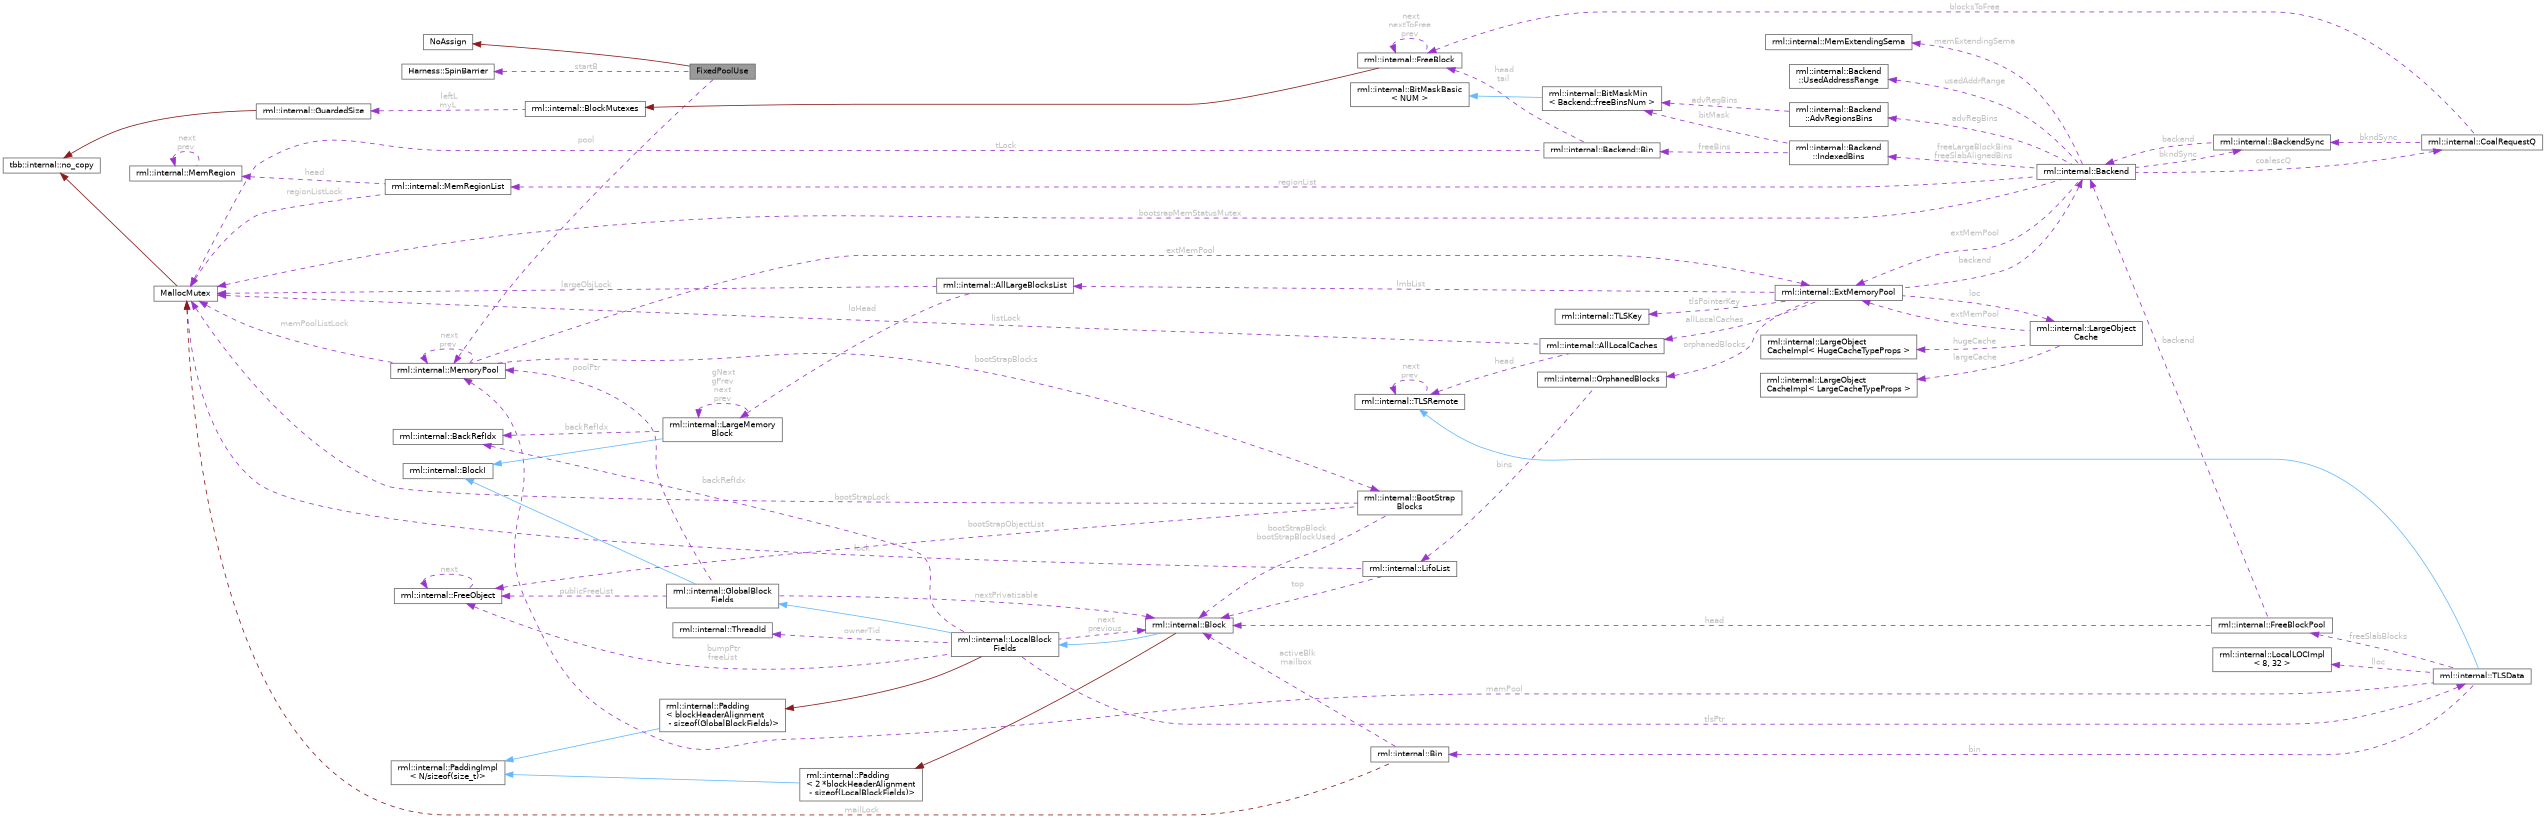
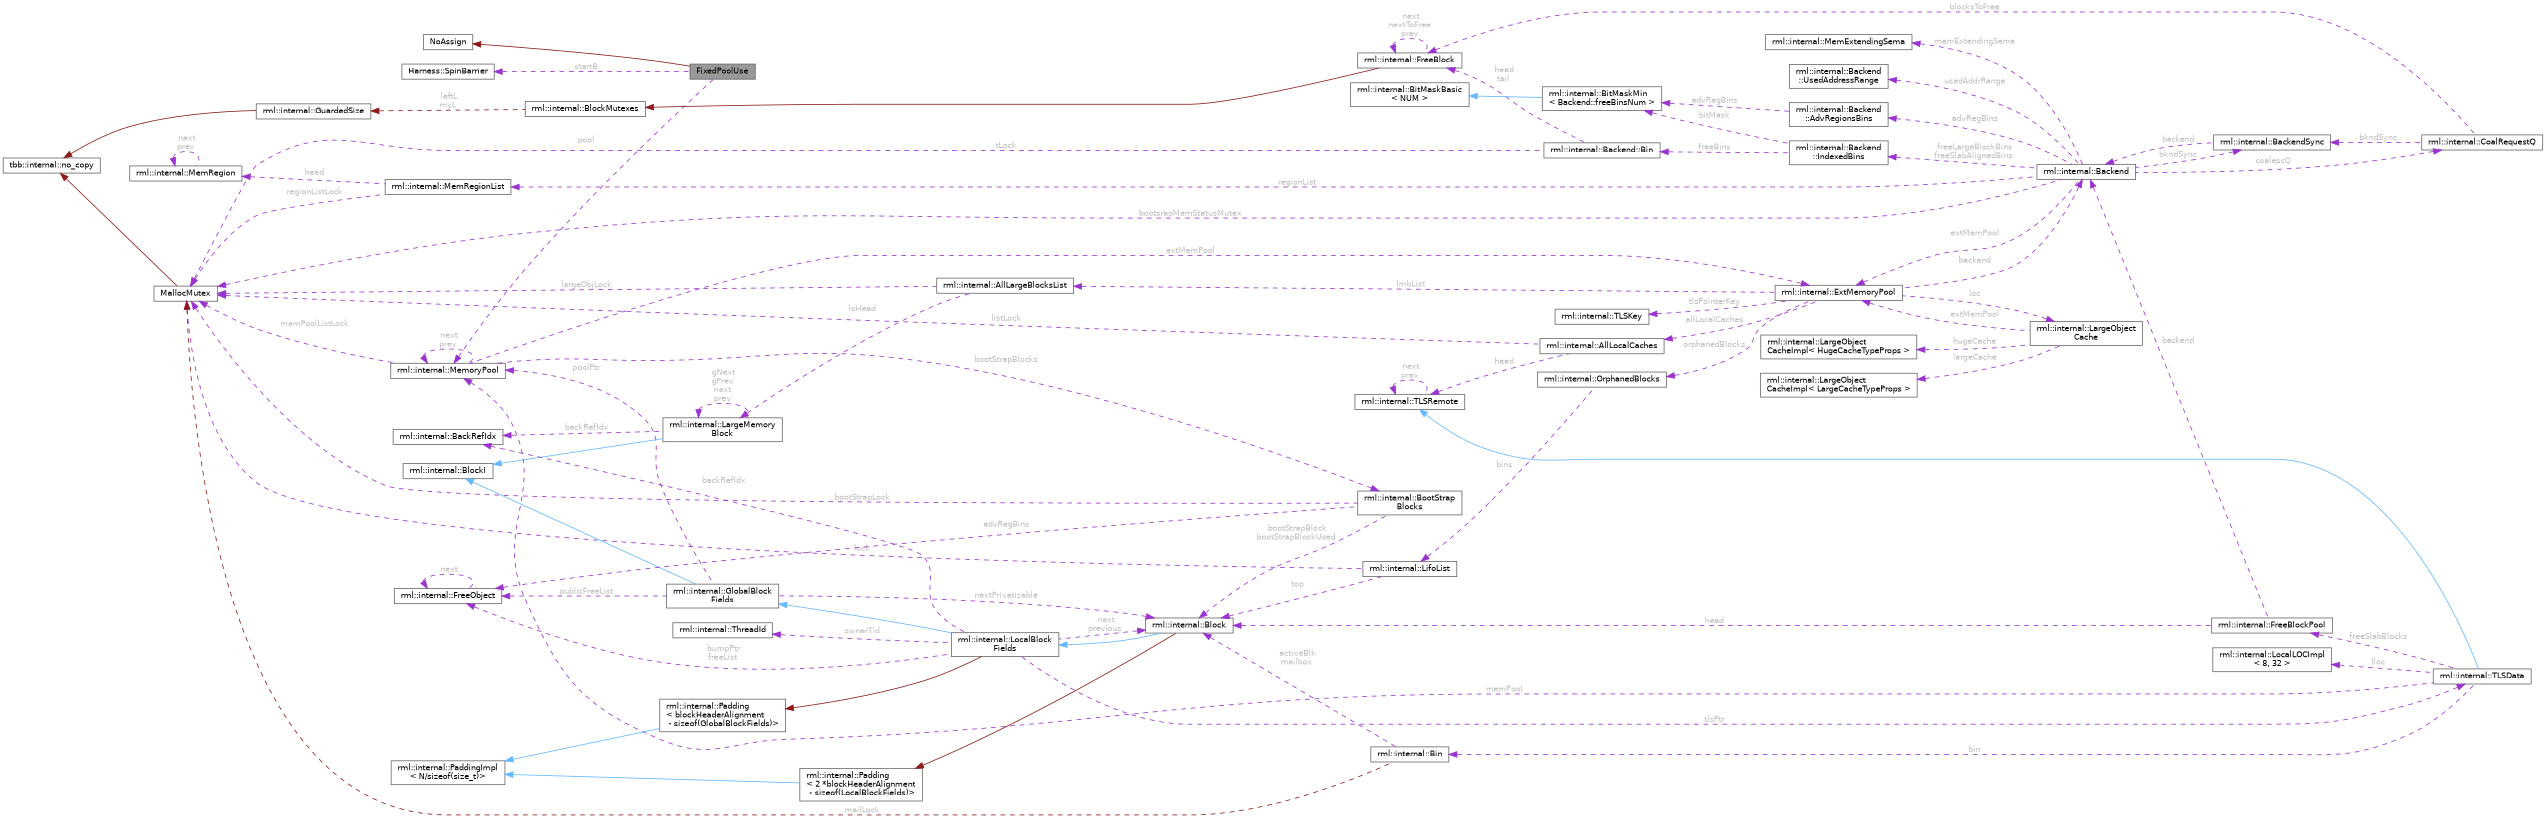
(452, 110) -> (452, 110)
(1005, 525) -> (1005, 525)
